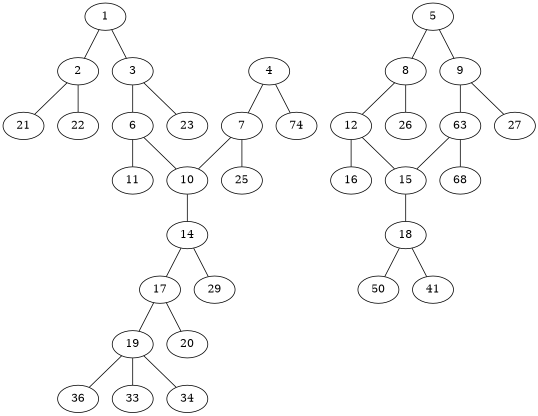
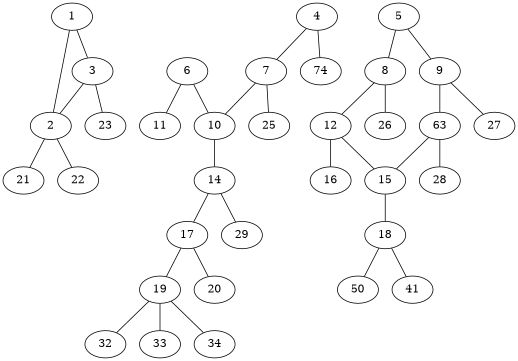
(133, 99) -> (72, 99)
(460, 180) -> (440, 180)
(78, 399) -> (105, 344)
